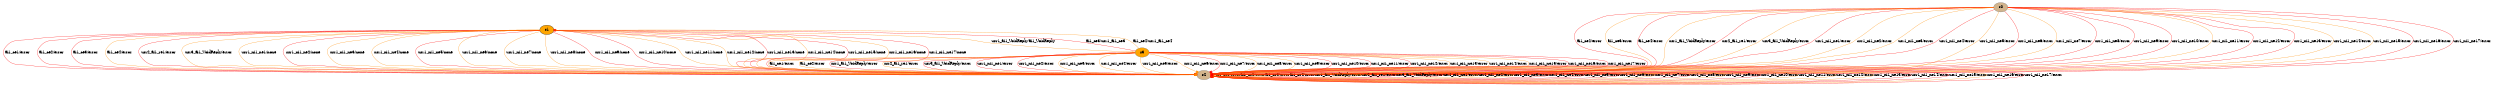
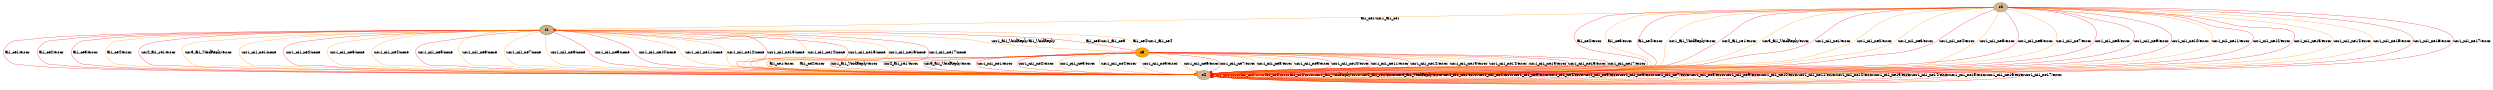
none -> (1275, 19)
(547, 30) -> (547, 30)
